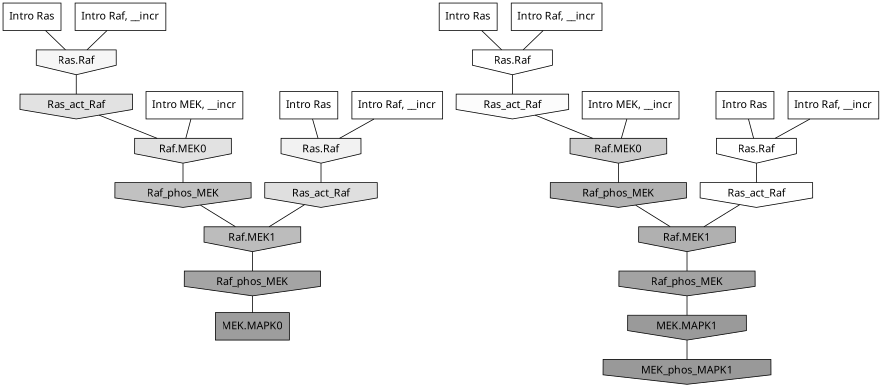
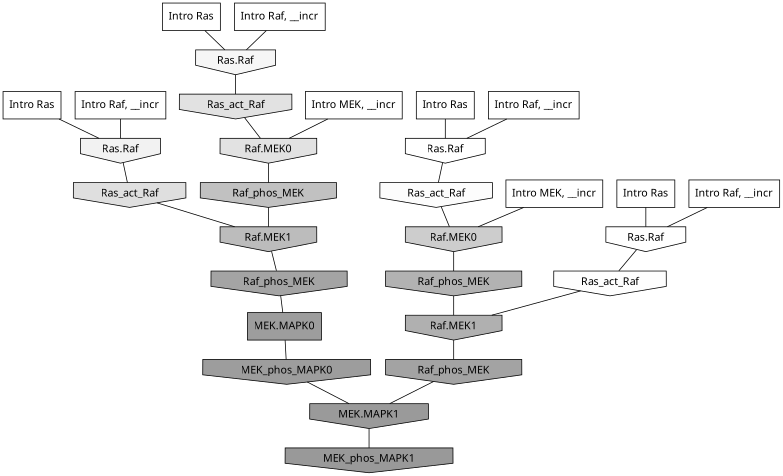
none -> (287, 371)
